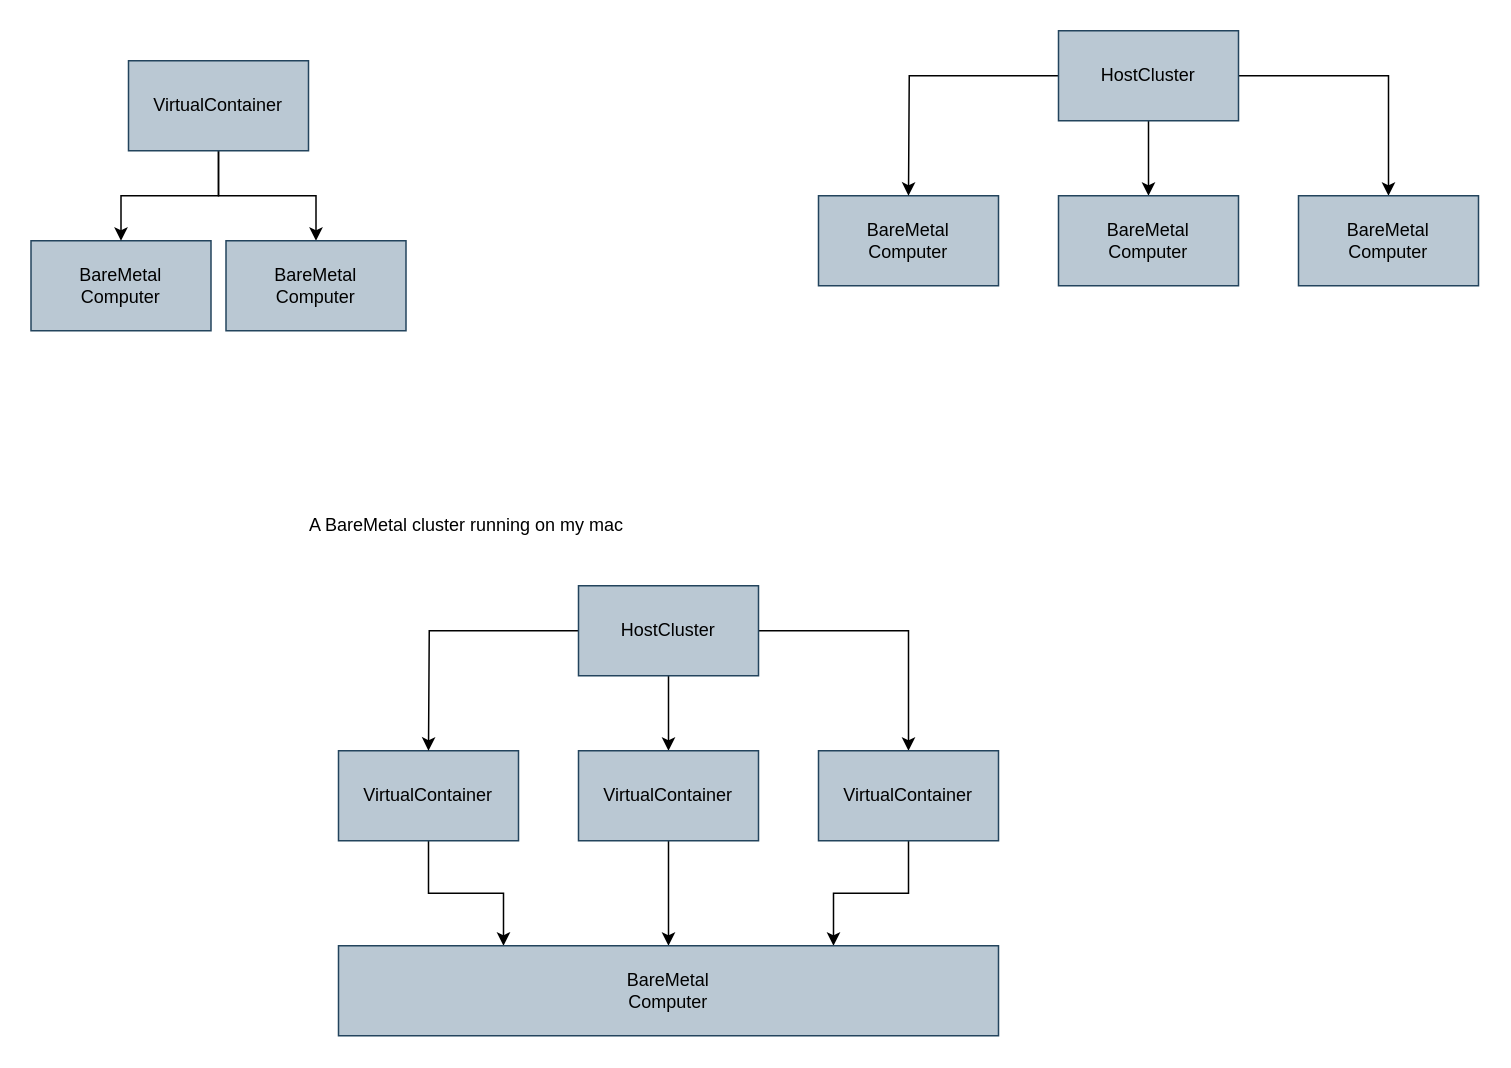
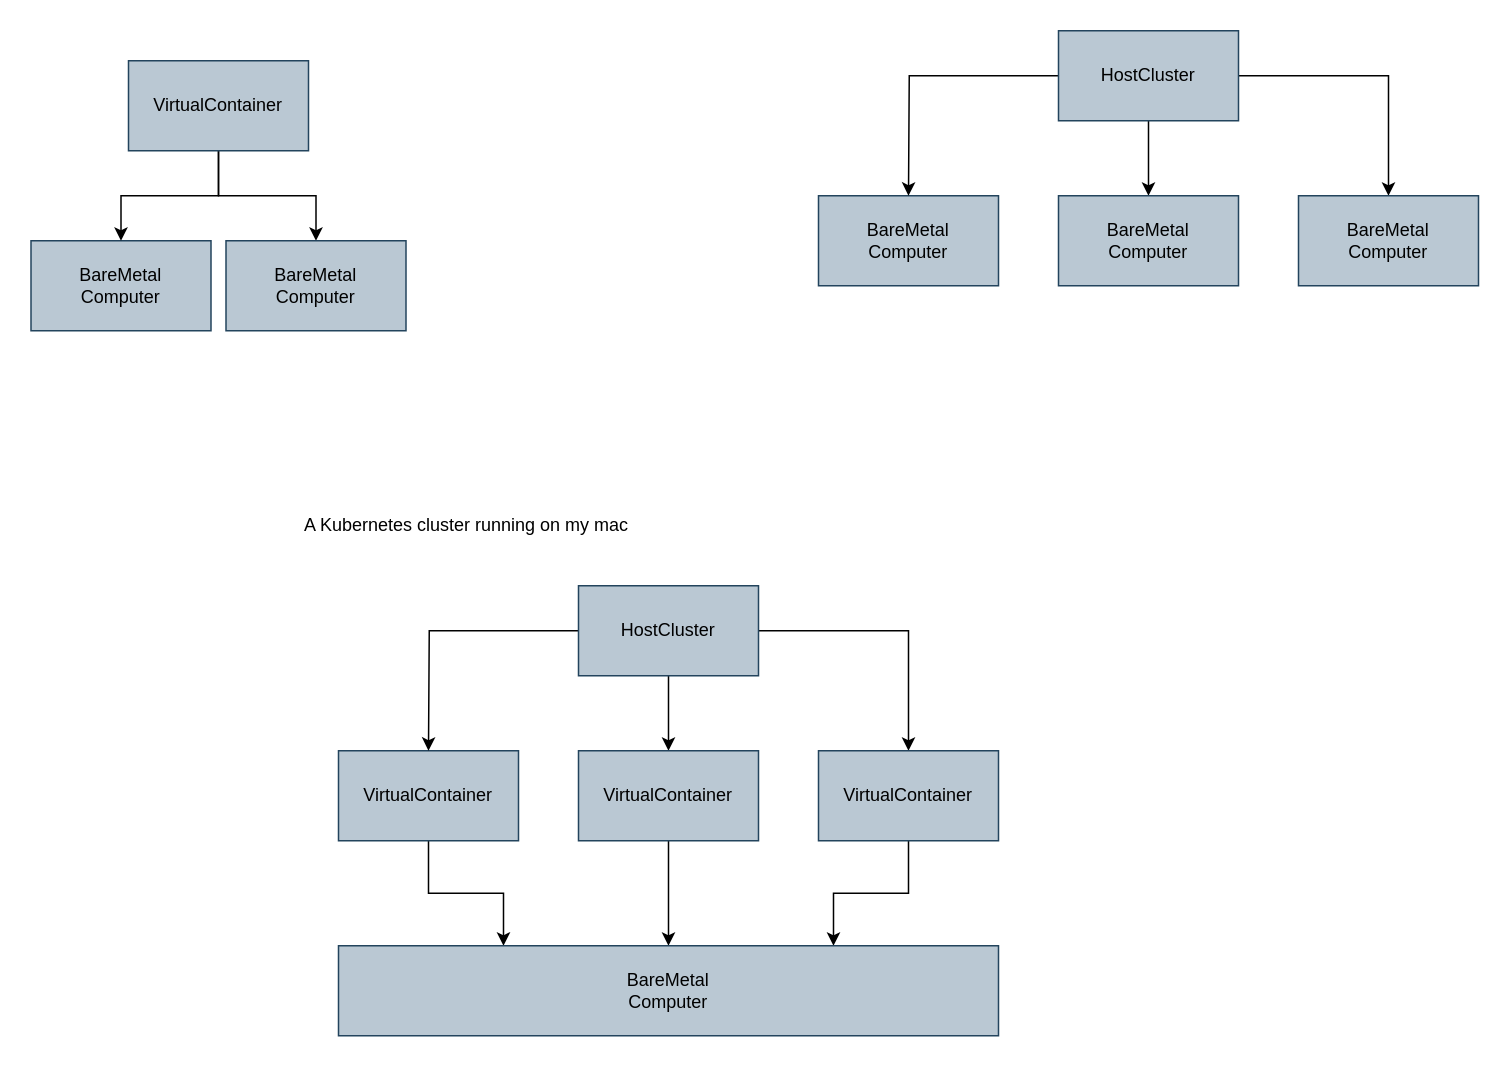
(467, 526) -> (467, 526)
